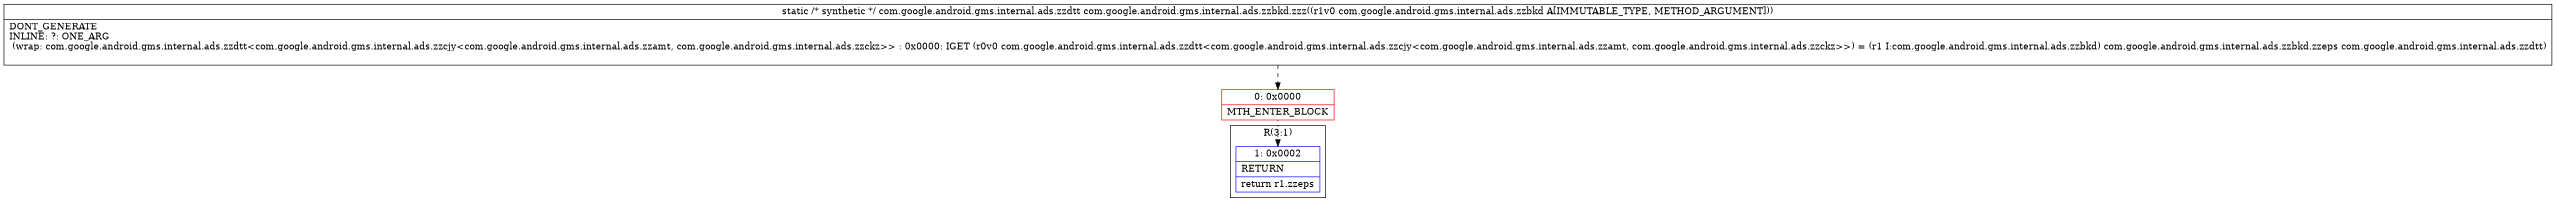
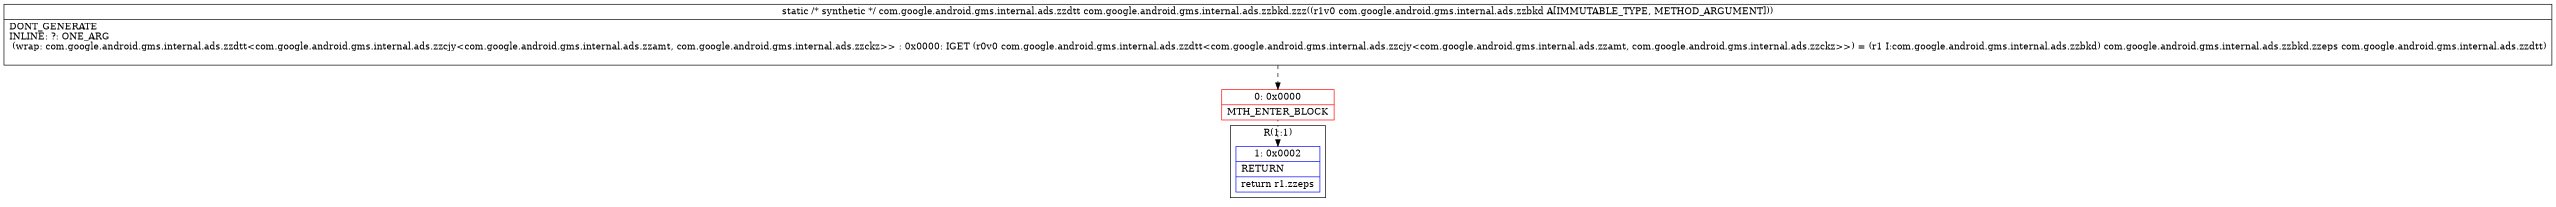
(1278, 133) -> (1278, 133)
